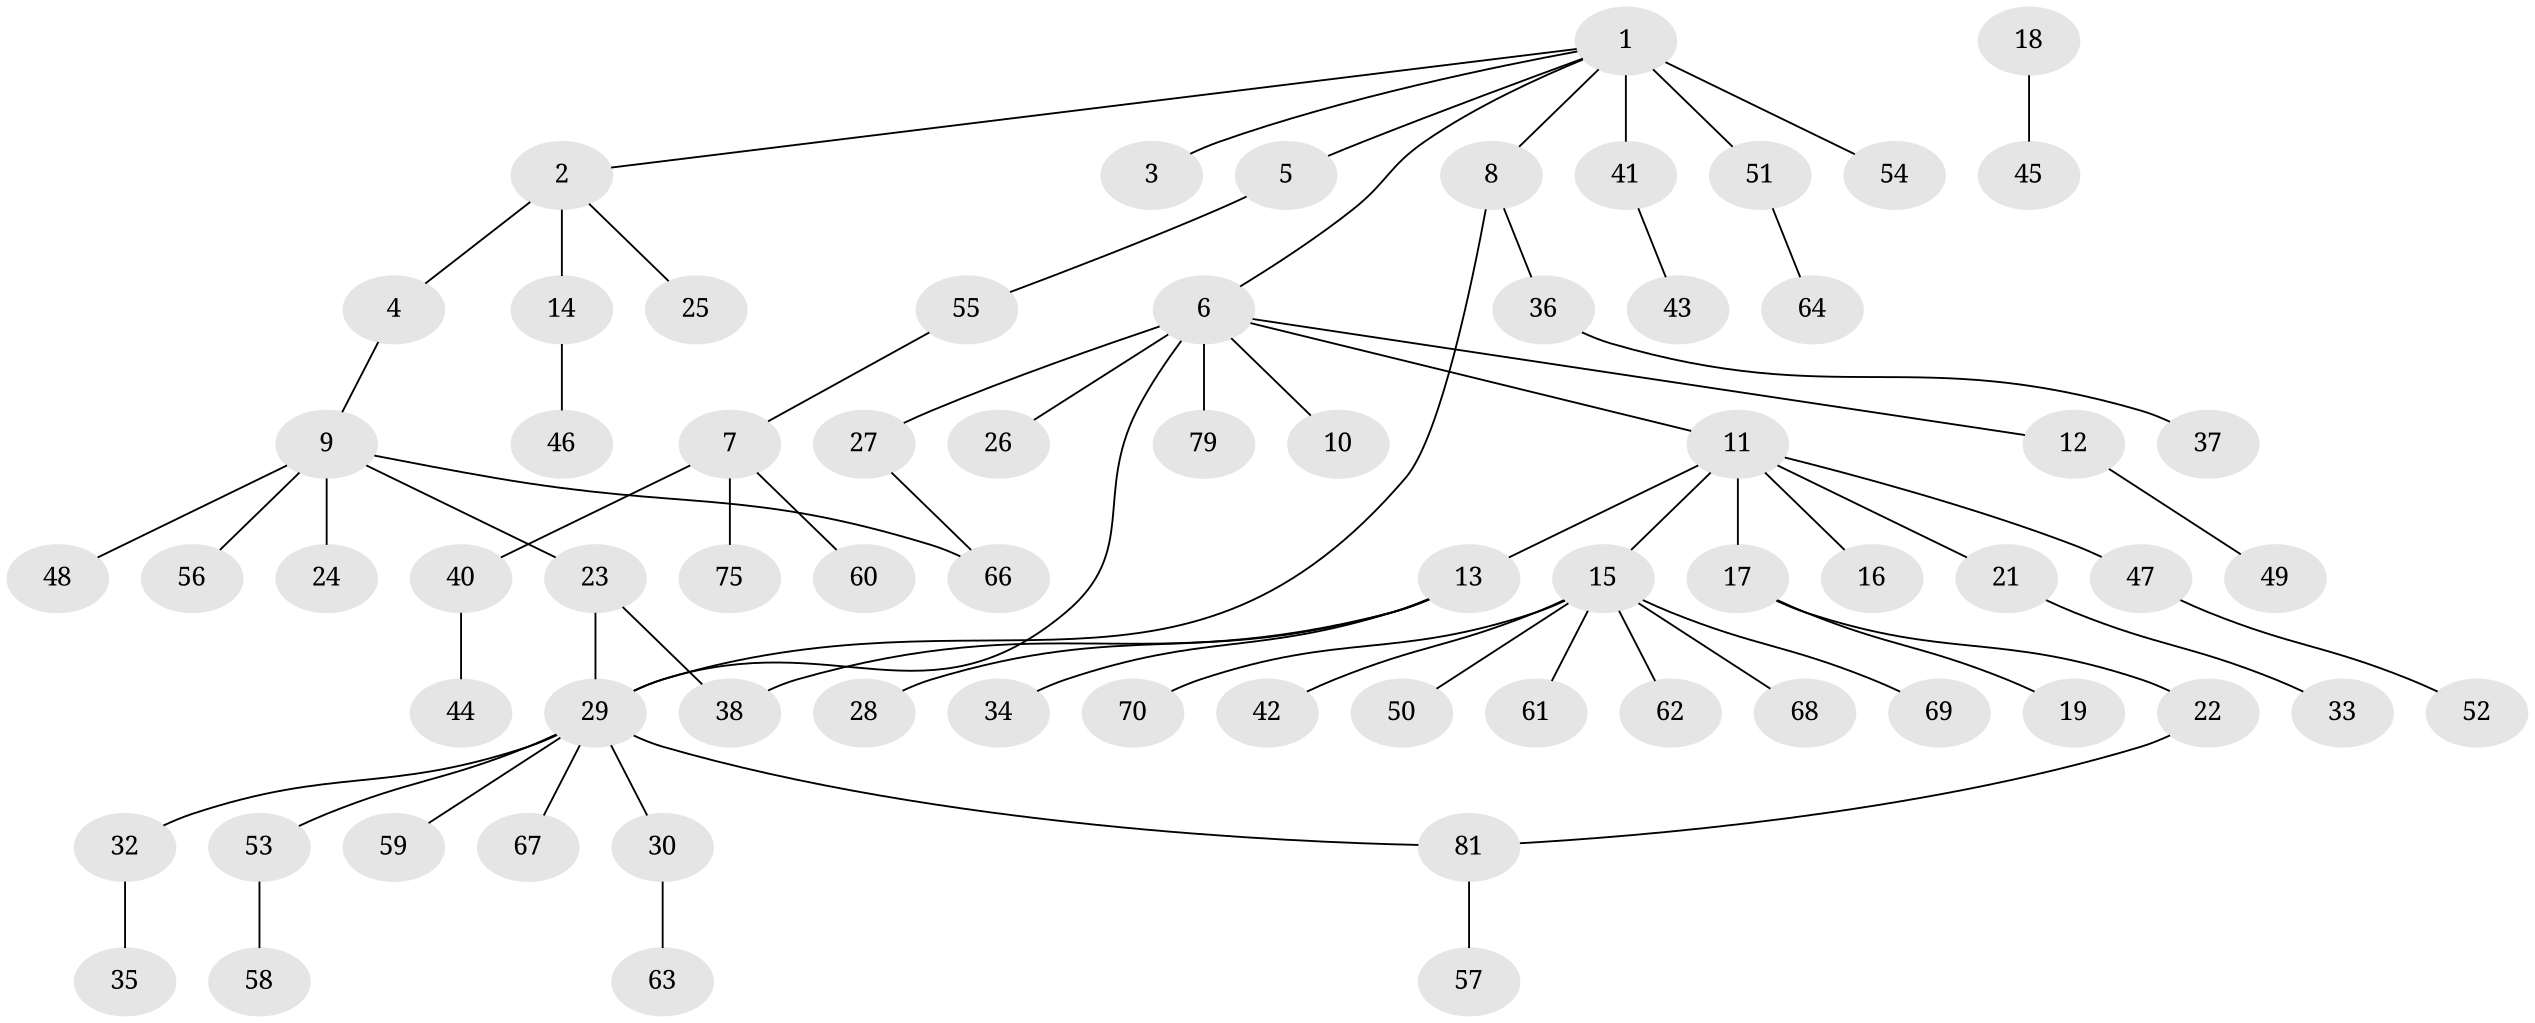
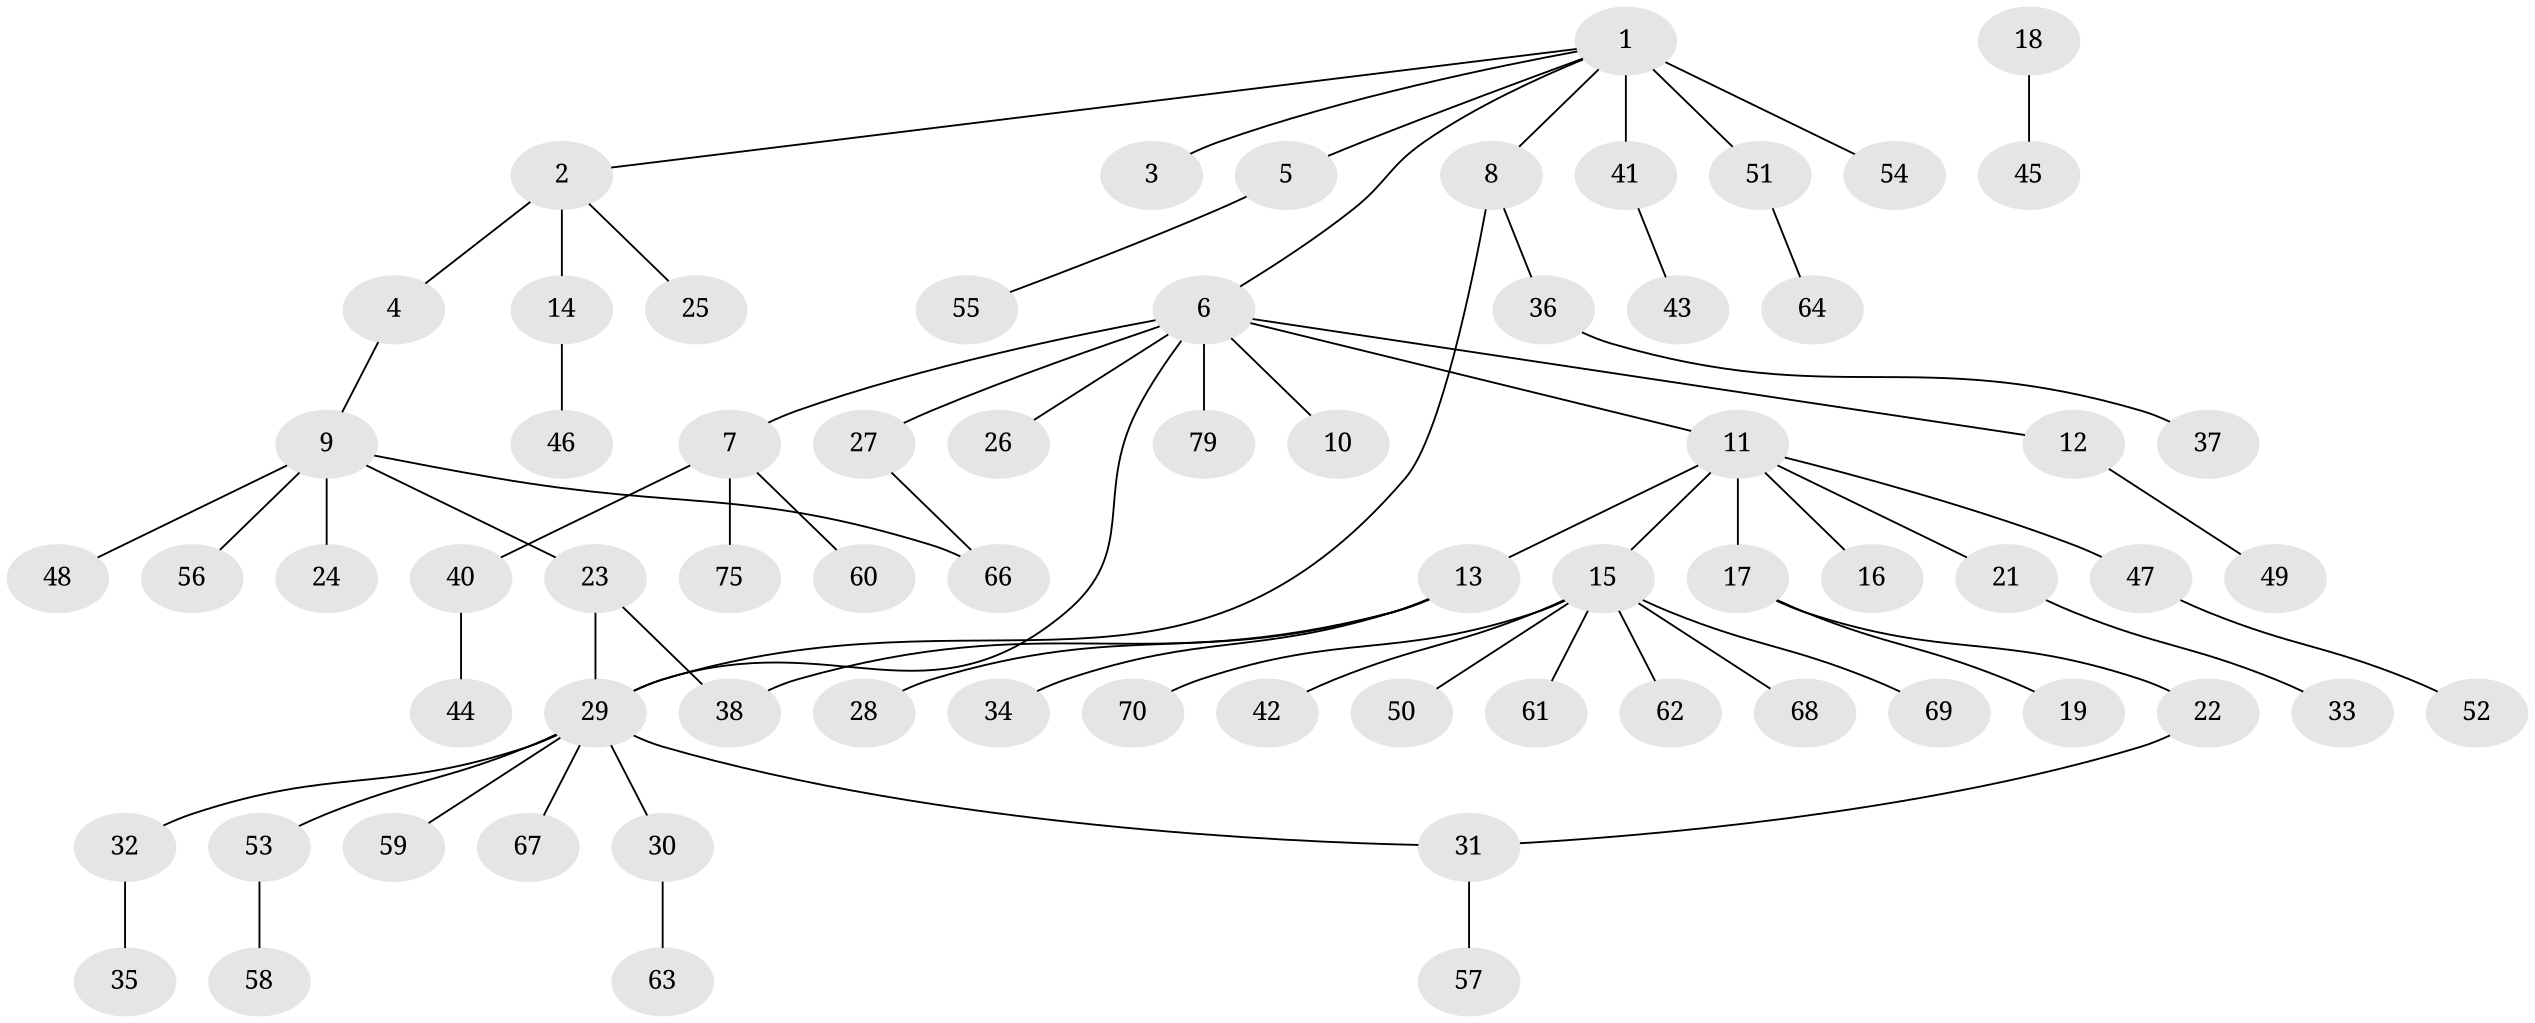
(849, 377) -> (960, 363)
(1469, 847) -> (1469, 847)
